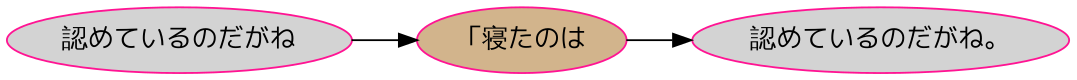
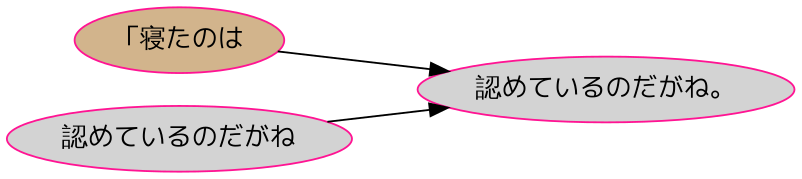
(375, 40) -> (379, 116)
